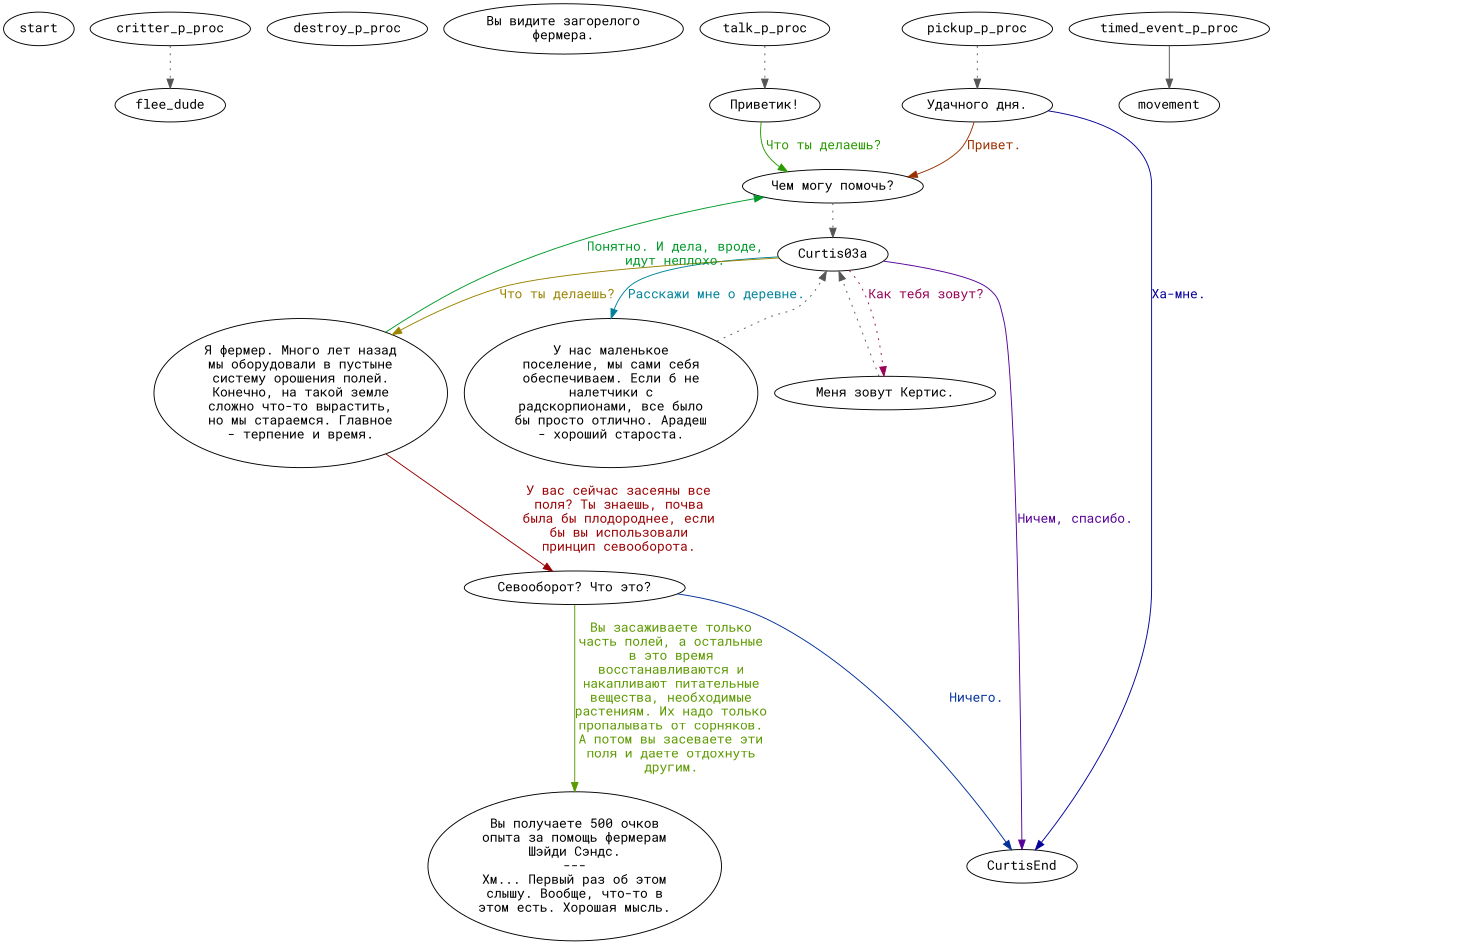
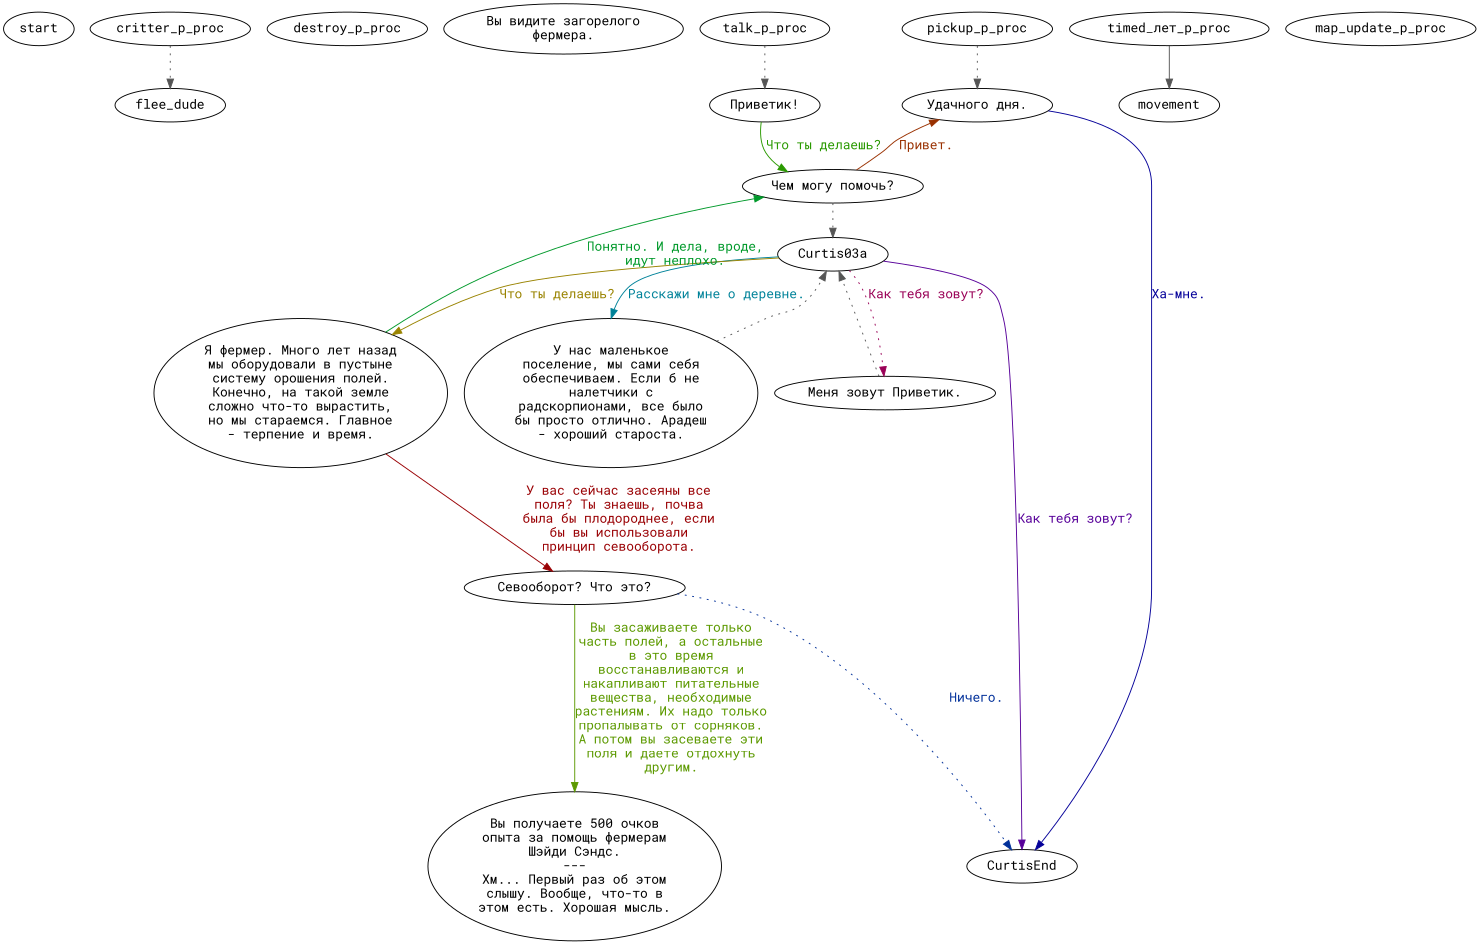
(1169, 29) -> (1169, 29)
none -> (1381, 29)
(953, 156) -> (892, 144)
(885, 393) -> (885, 393)
(1075, 519) -> (1075, 519)
(864, 686) -> (864, 686)
